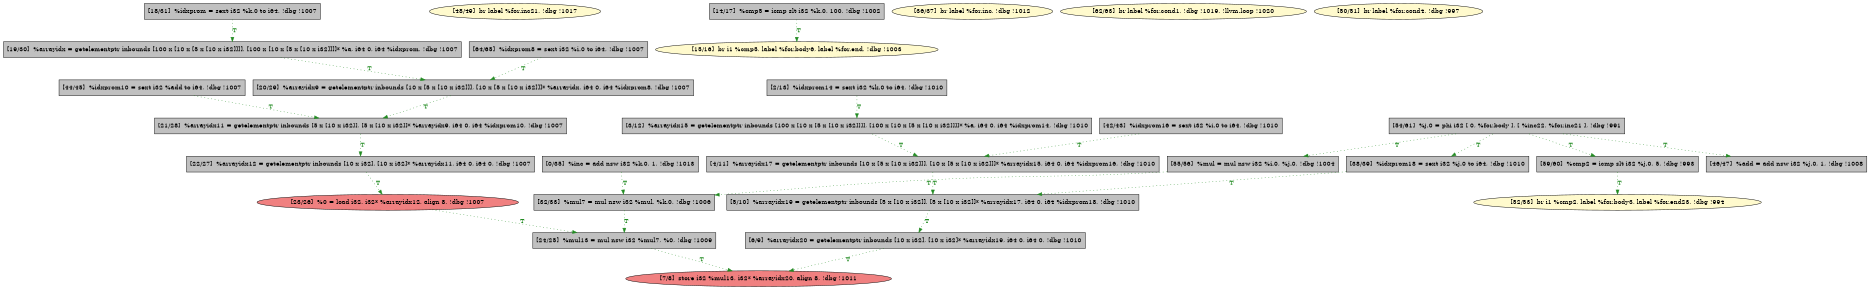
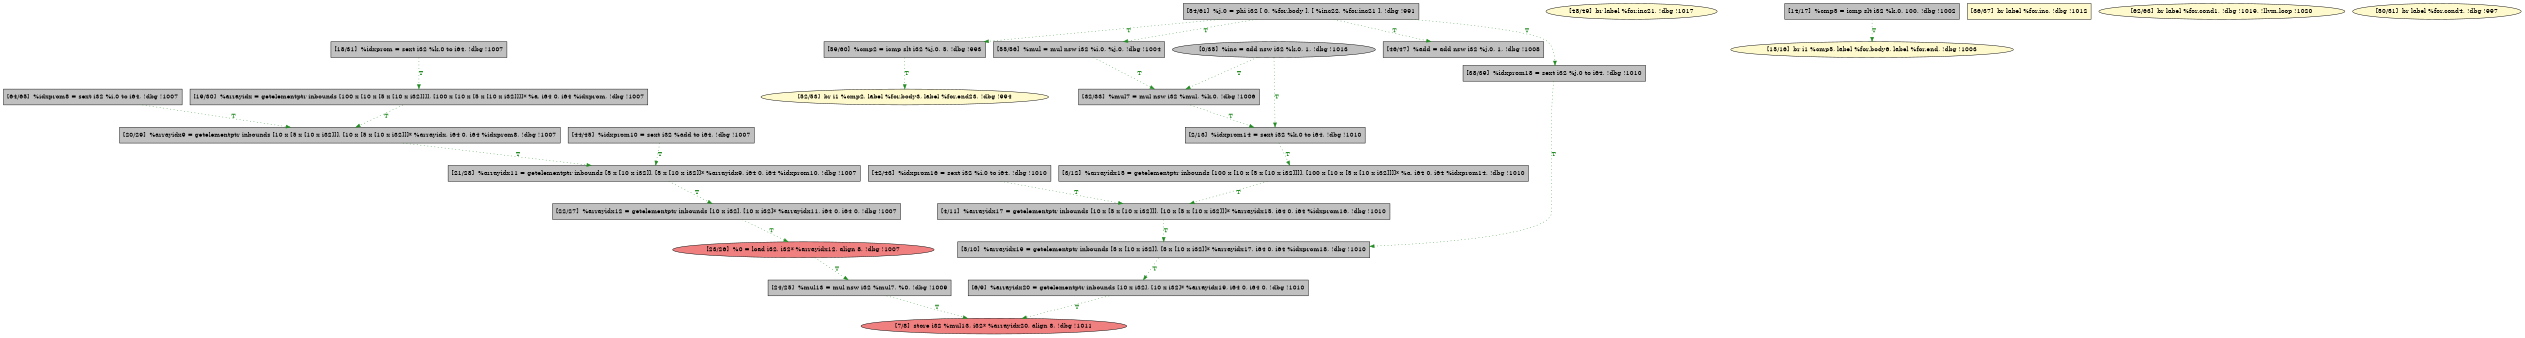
(972, 11) -> (2029, 11)
none -> (1274, 90)
(620, 164) -> (1274, 50)
(624, 219) -> (1220, 115)
